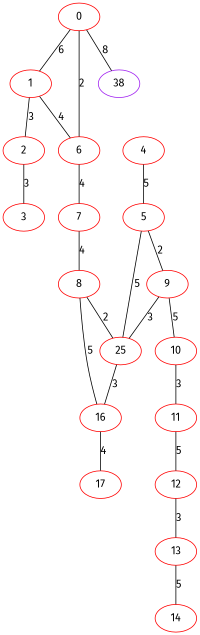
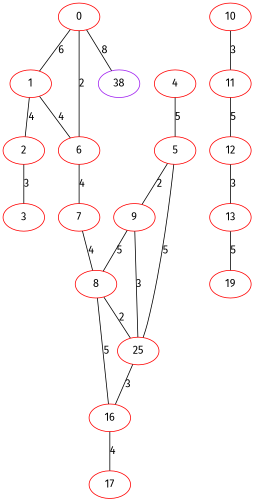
(31, 117) -> (31, 117)
(172, 318) -> (115, 251)
(176, 618) -> (230, 284)
